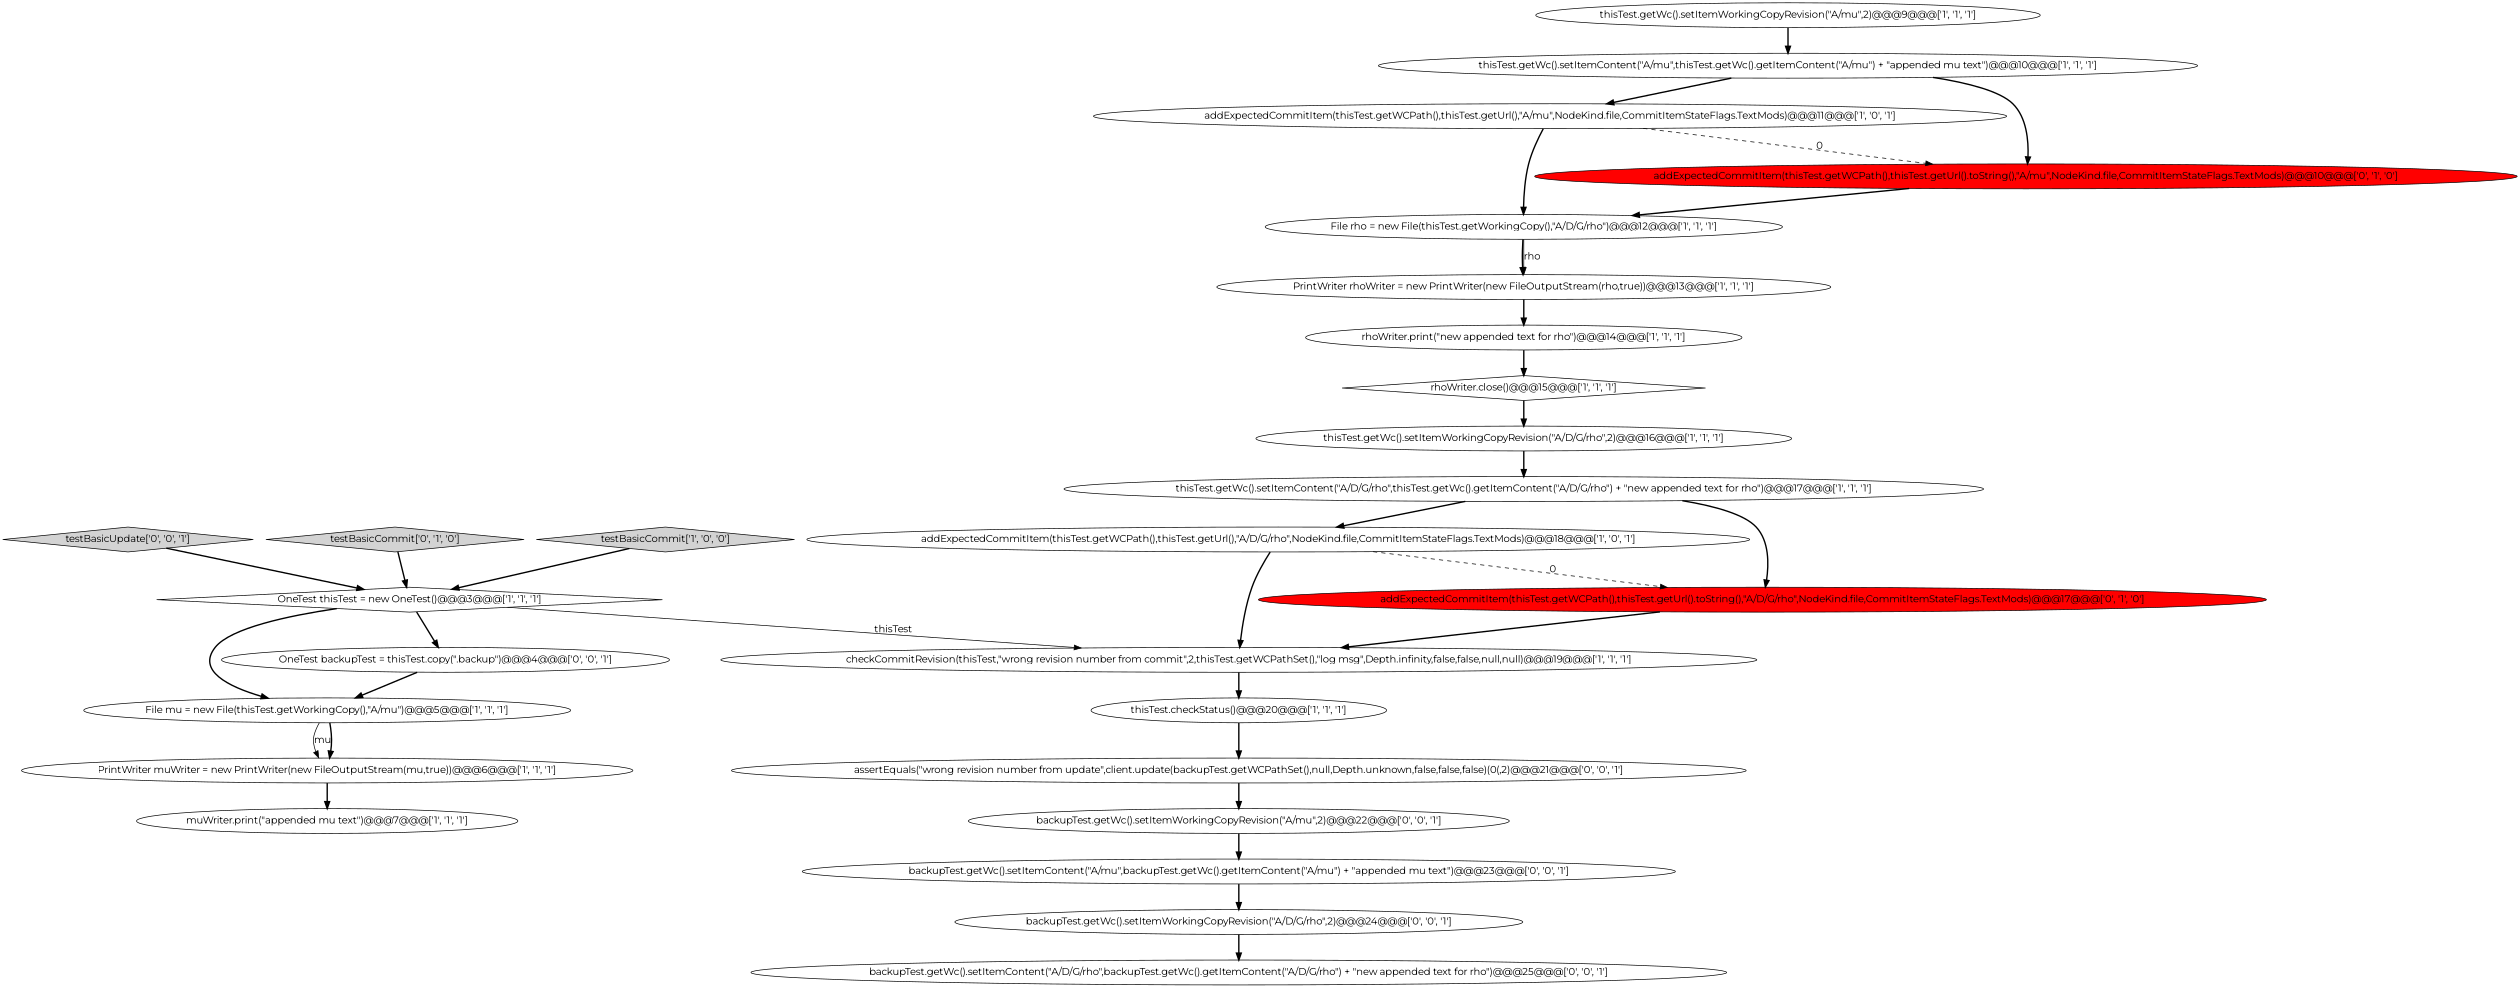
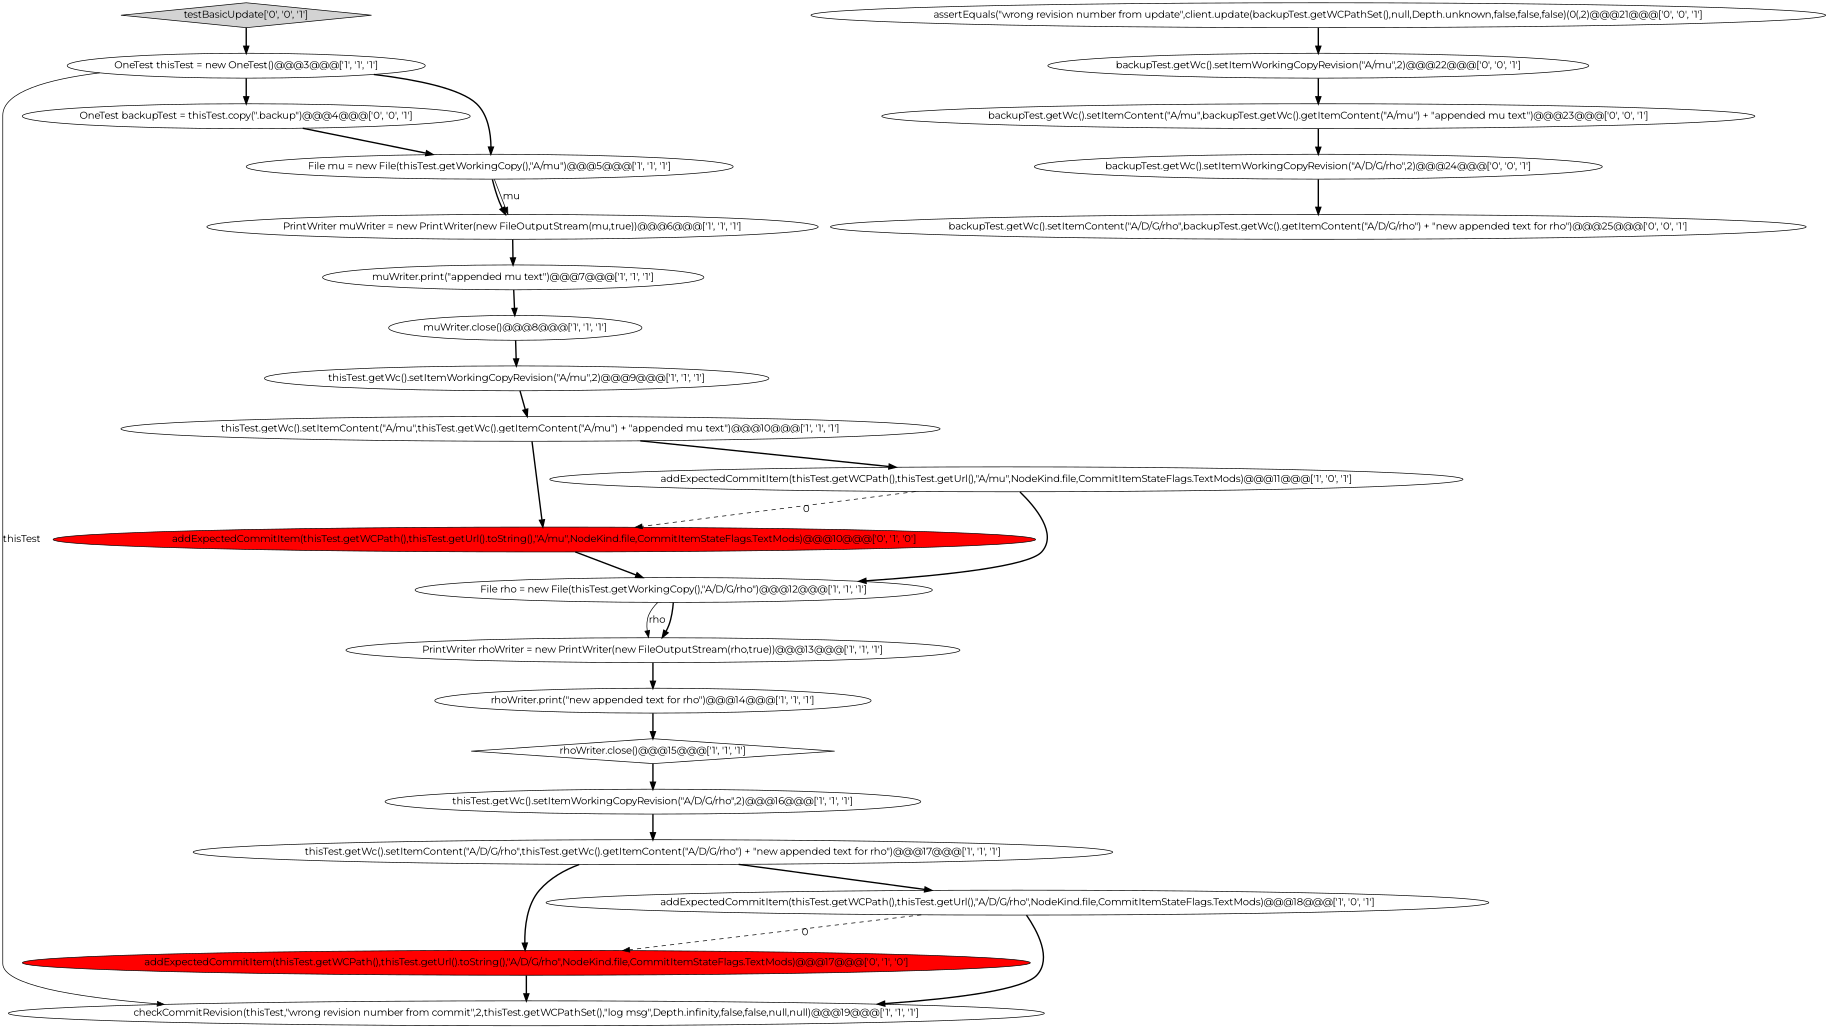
none -> (515, 328)
(395, 540) -> none
(665, 540) -> none
(410, 600) -> (246, 66)
(1239, 710) -> none
